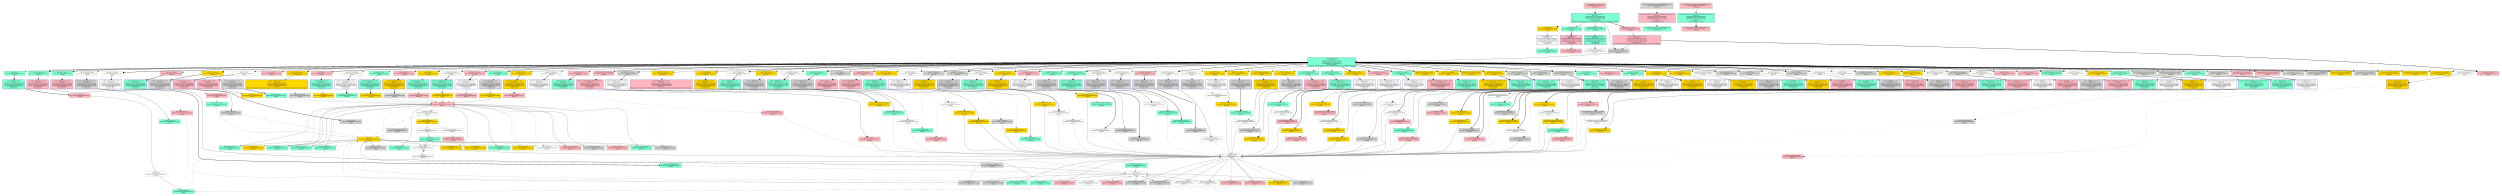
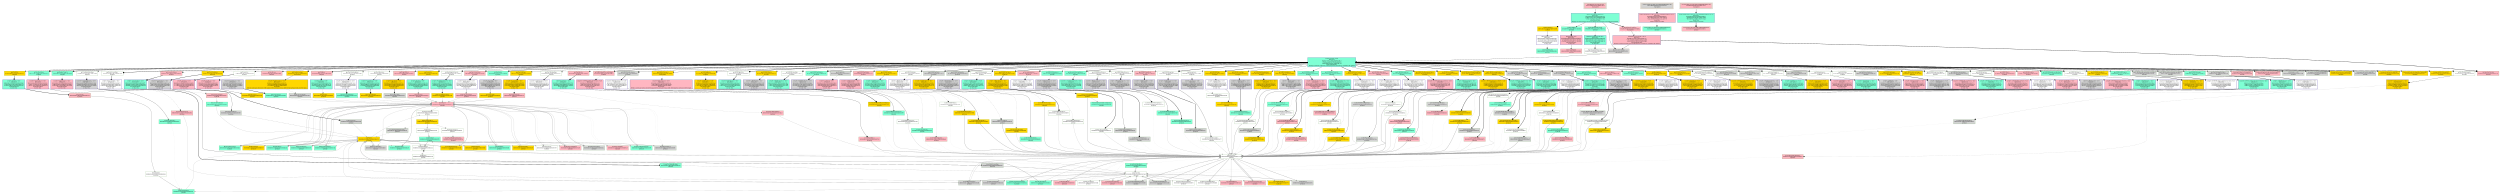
(15, 73) -> (15, 73)
(379, 73) -> (379, 73)
